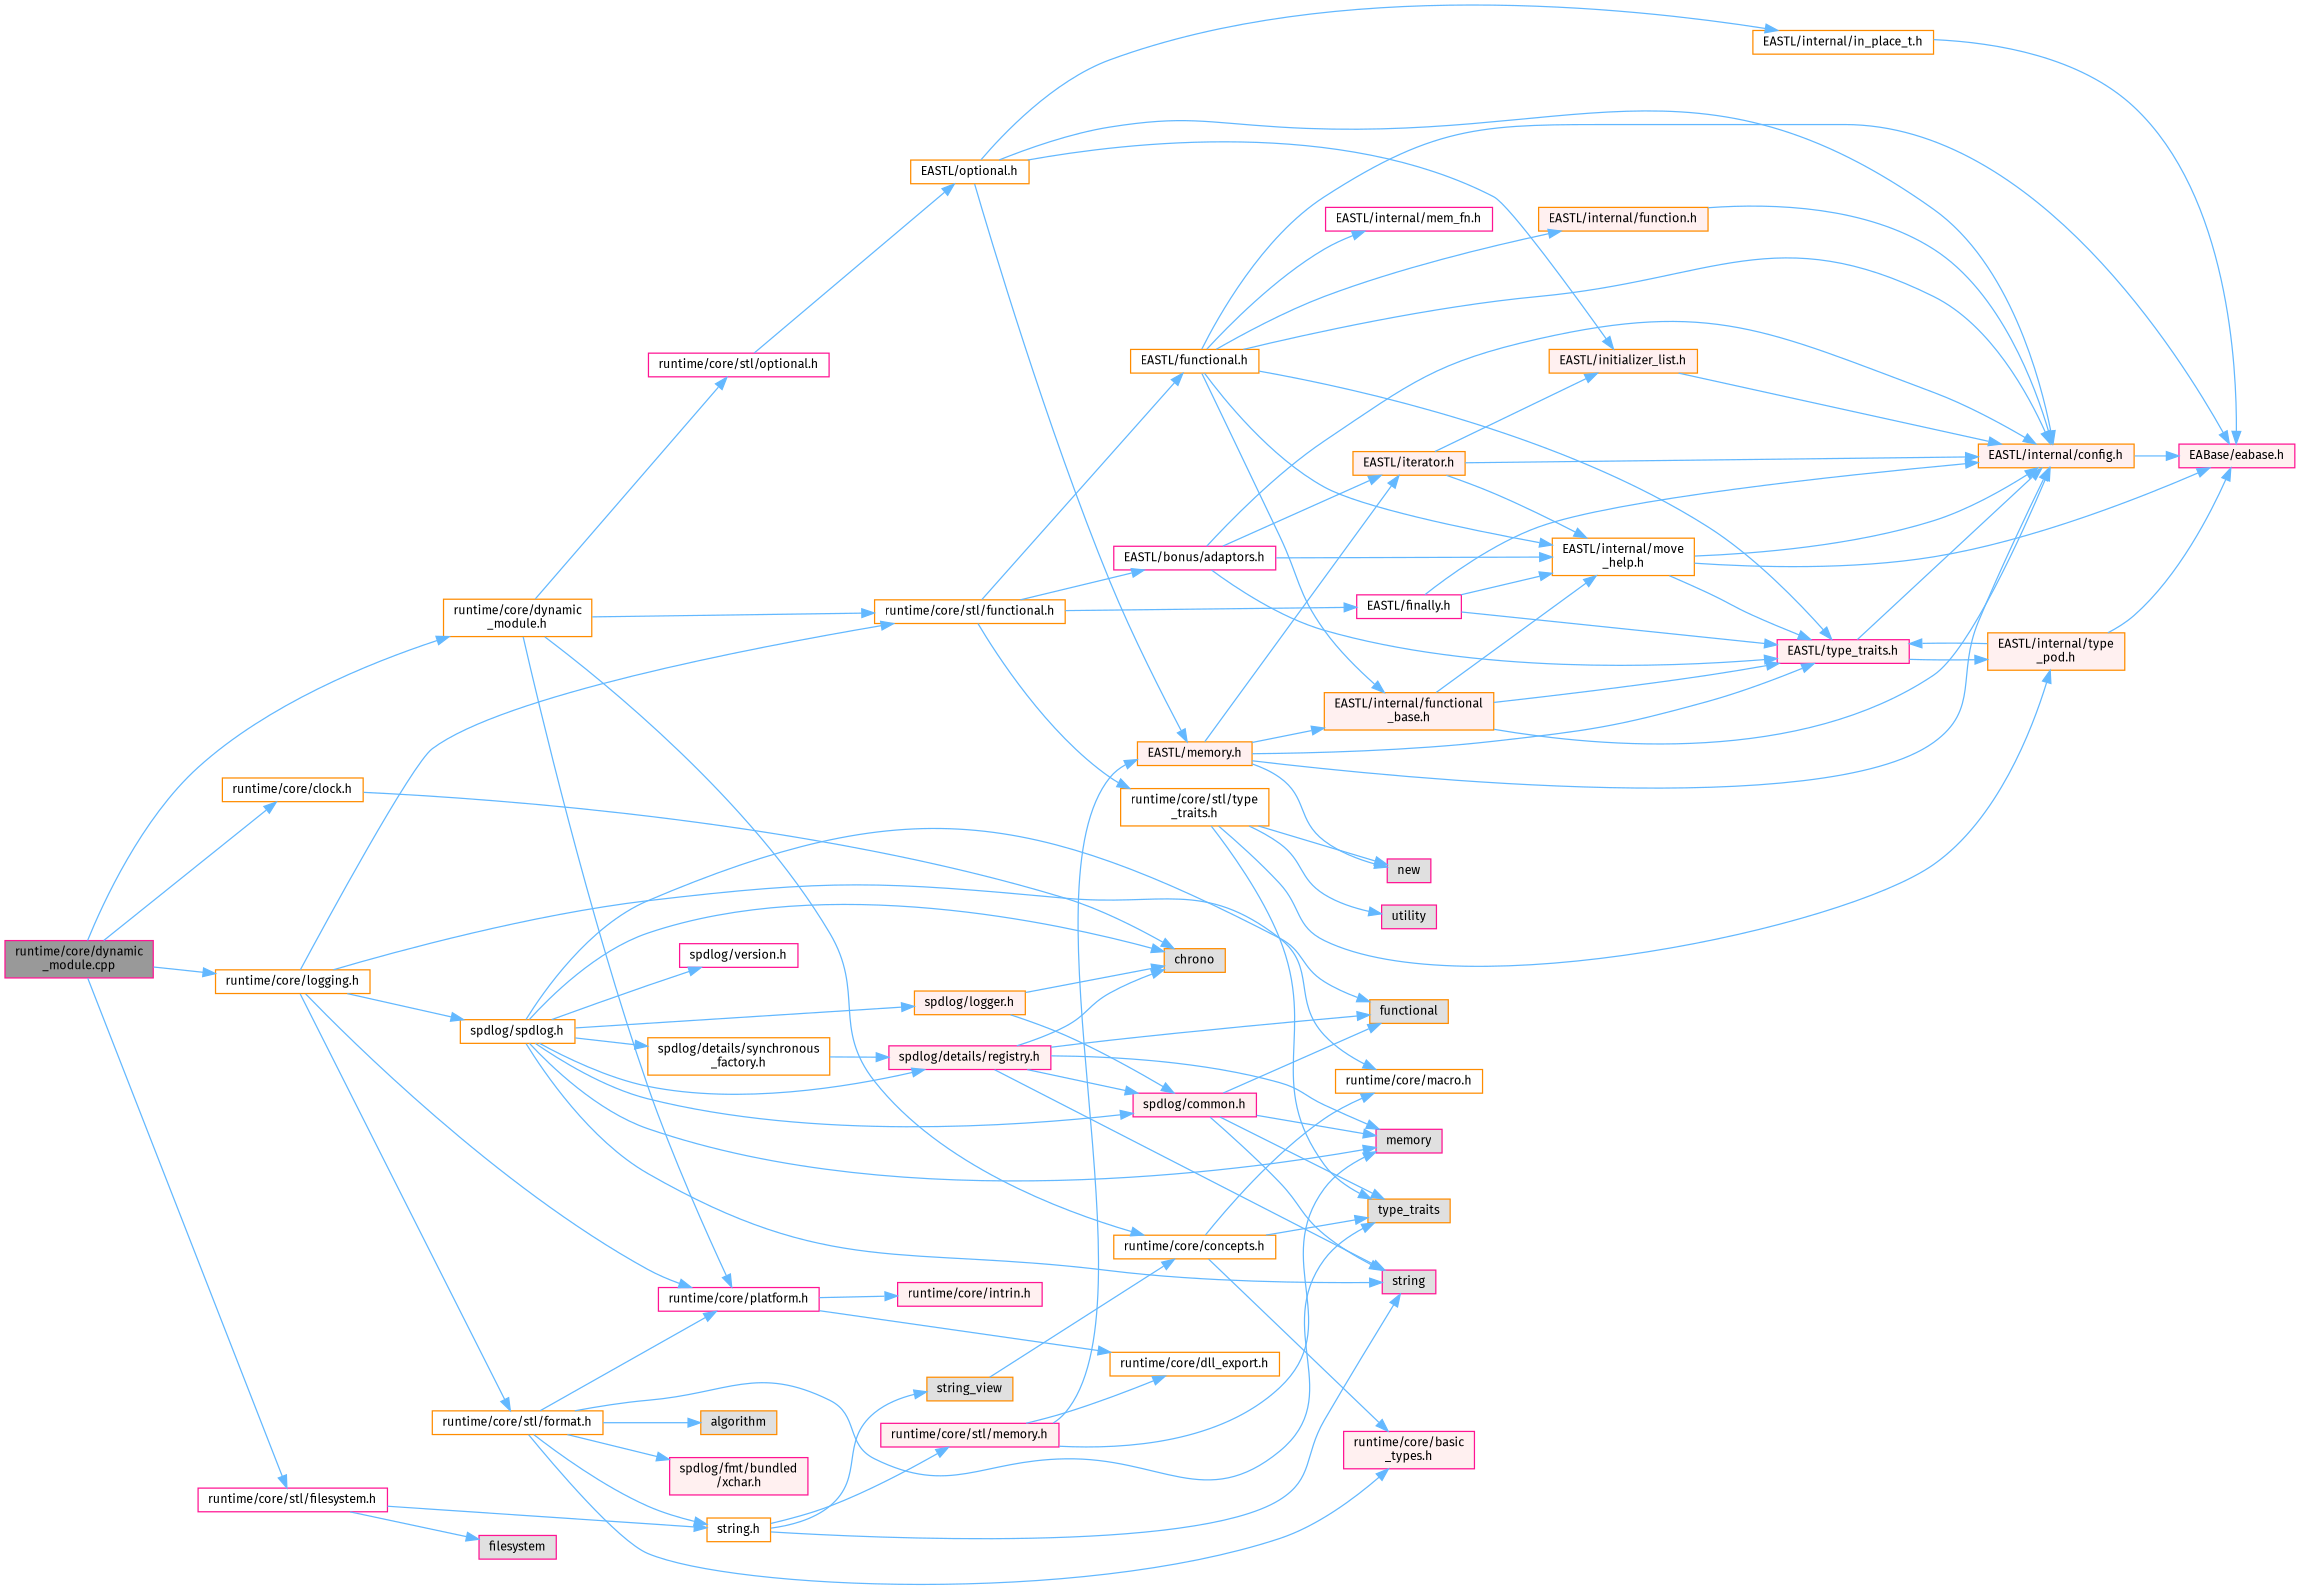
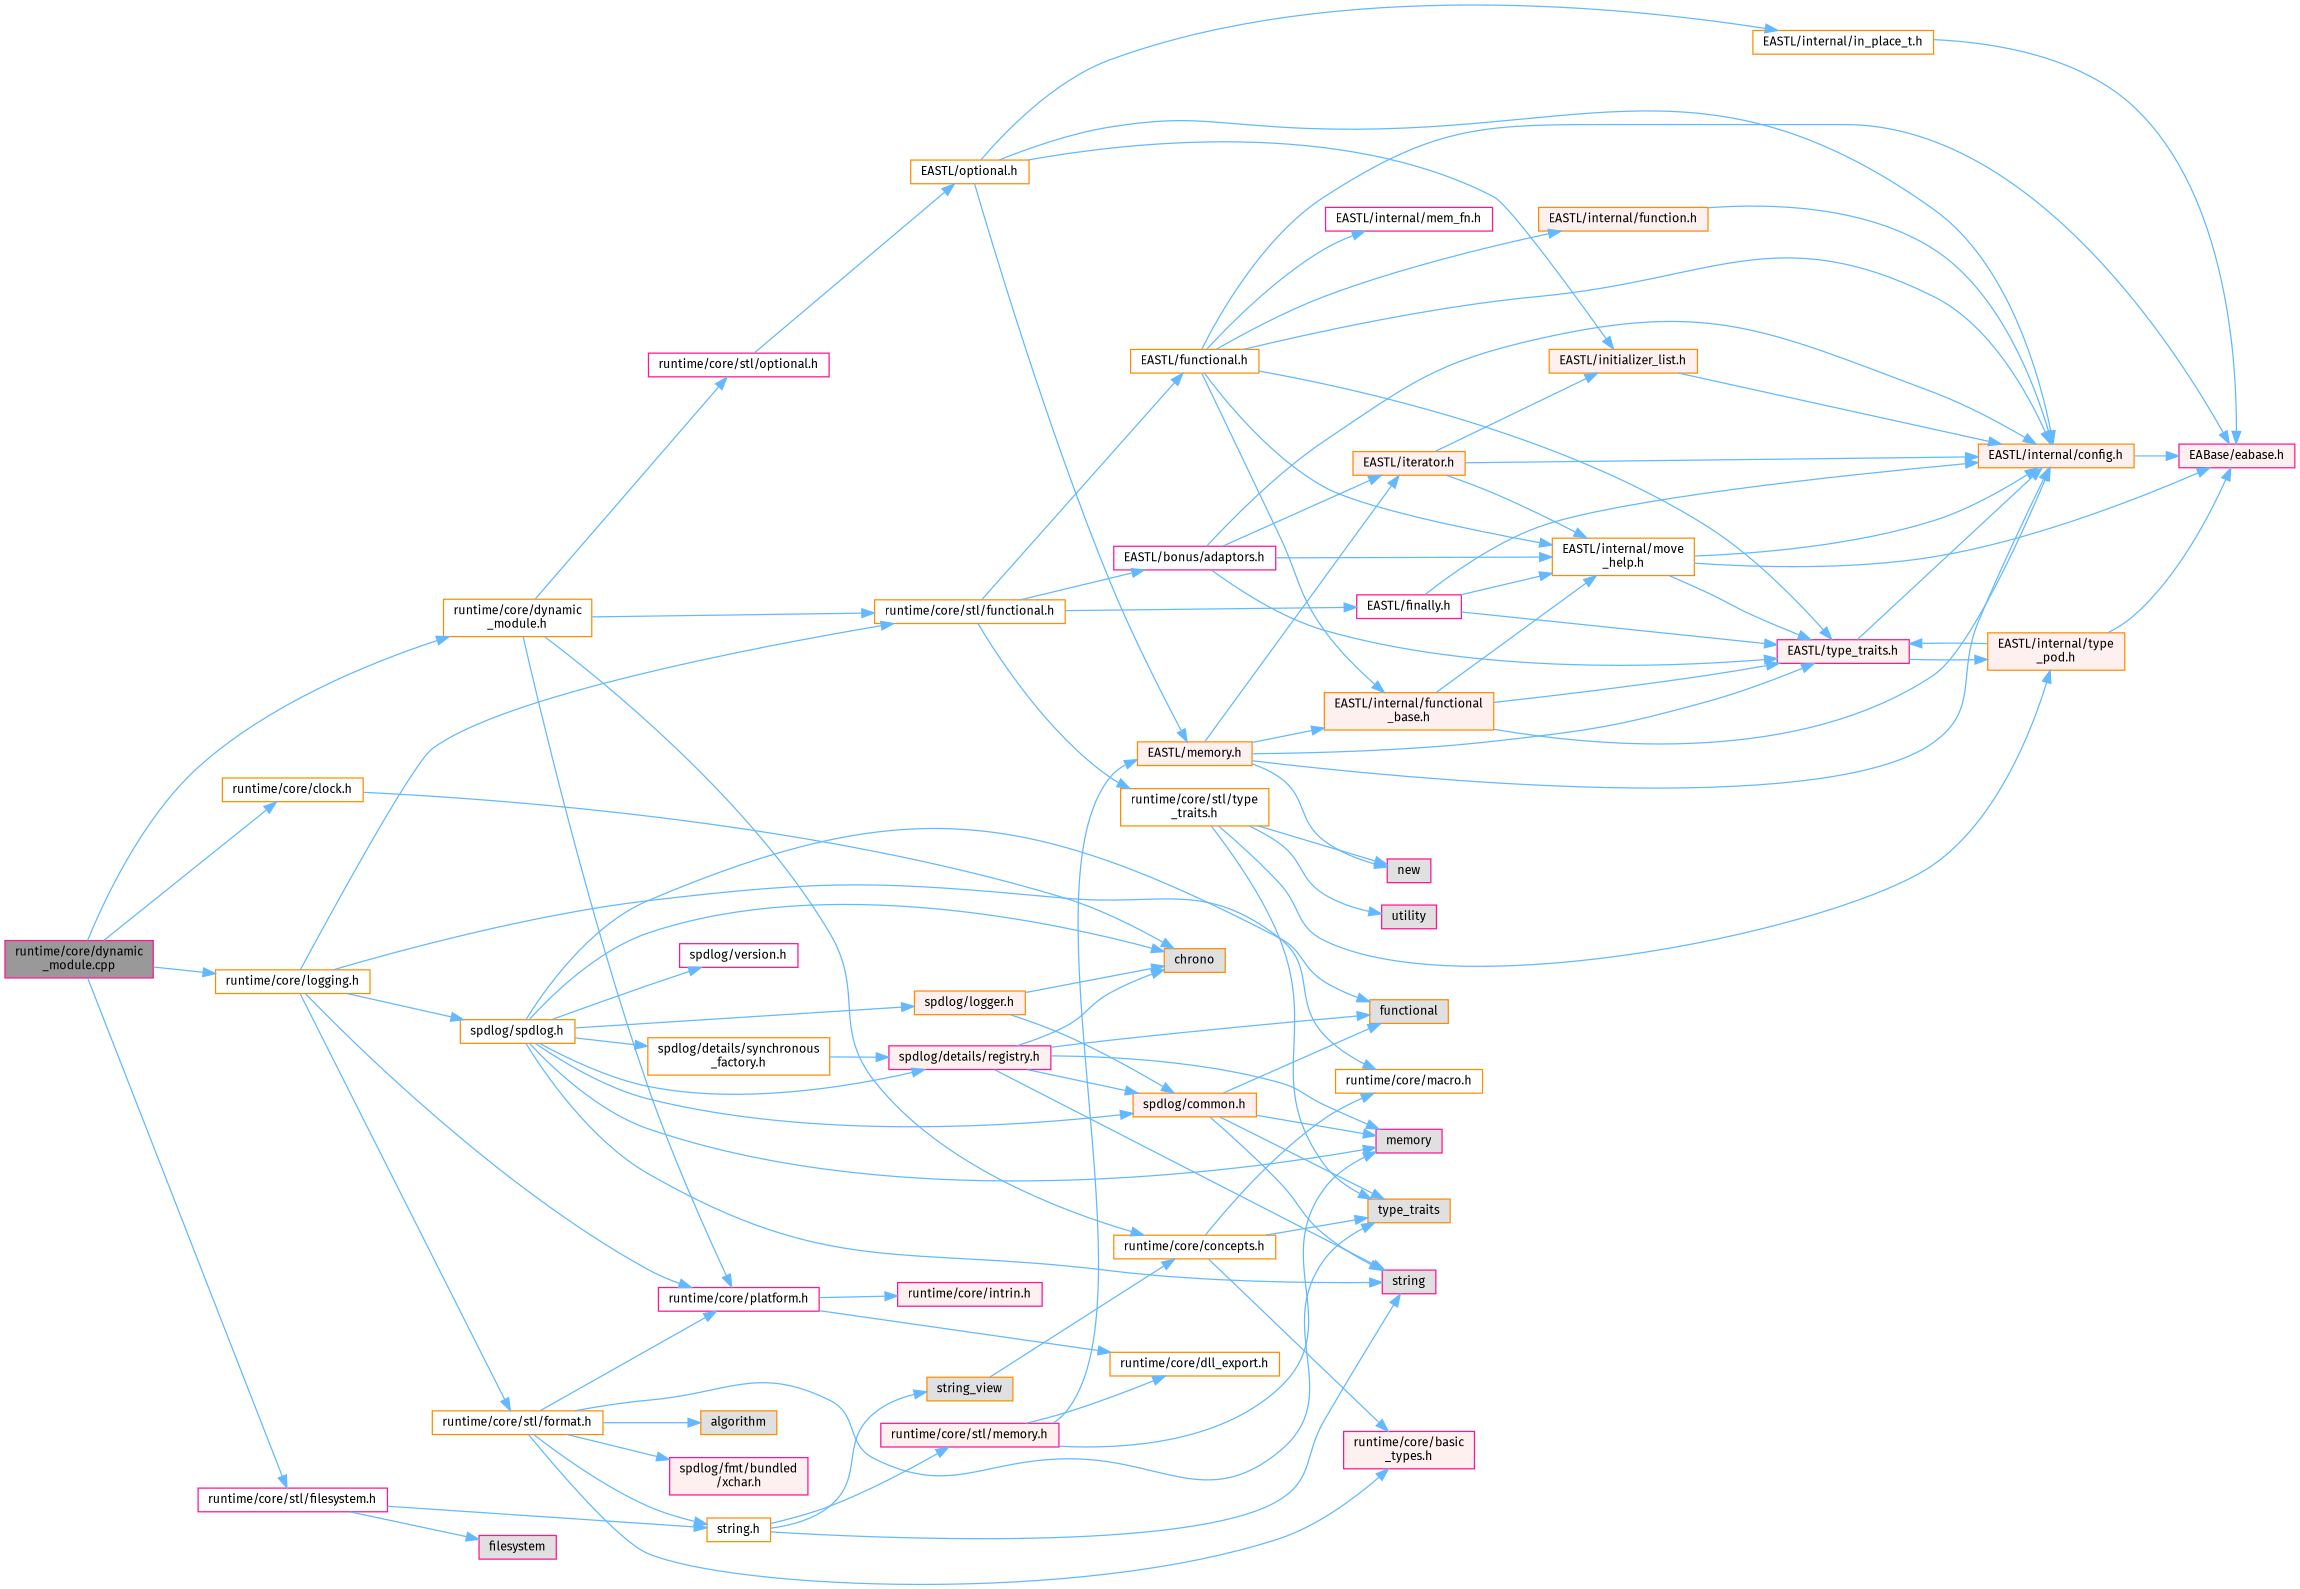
(1195, 1105) -> (1195, 1105)
